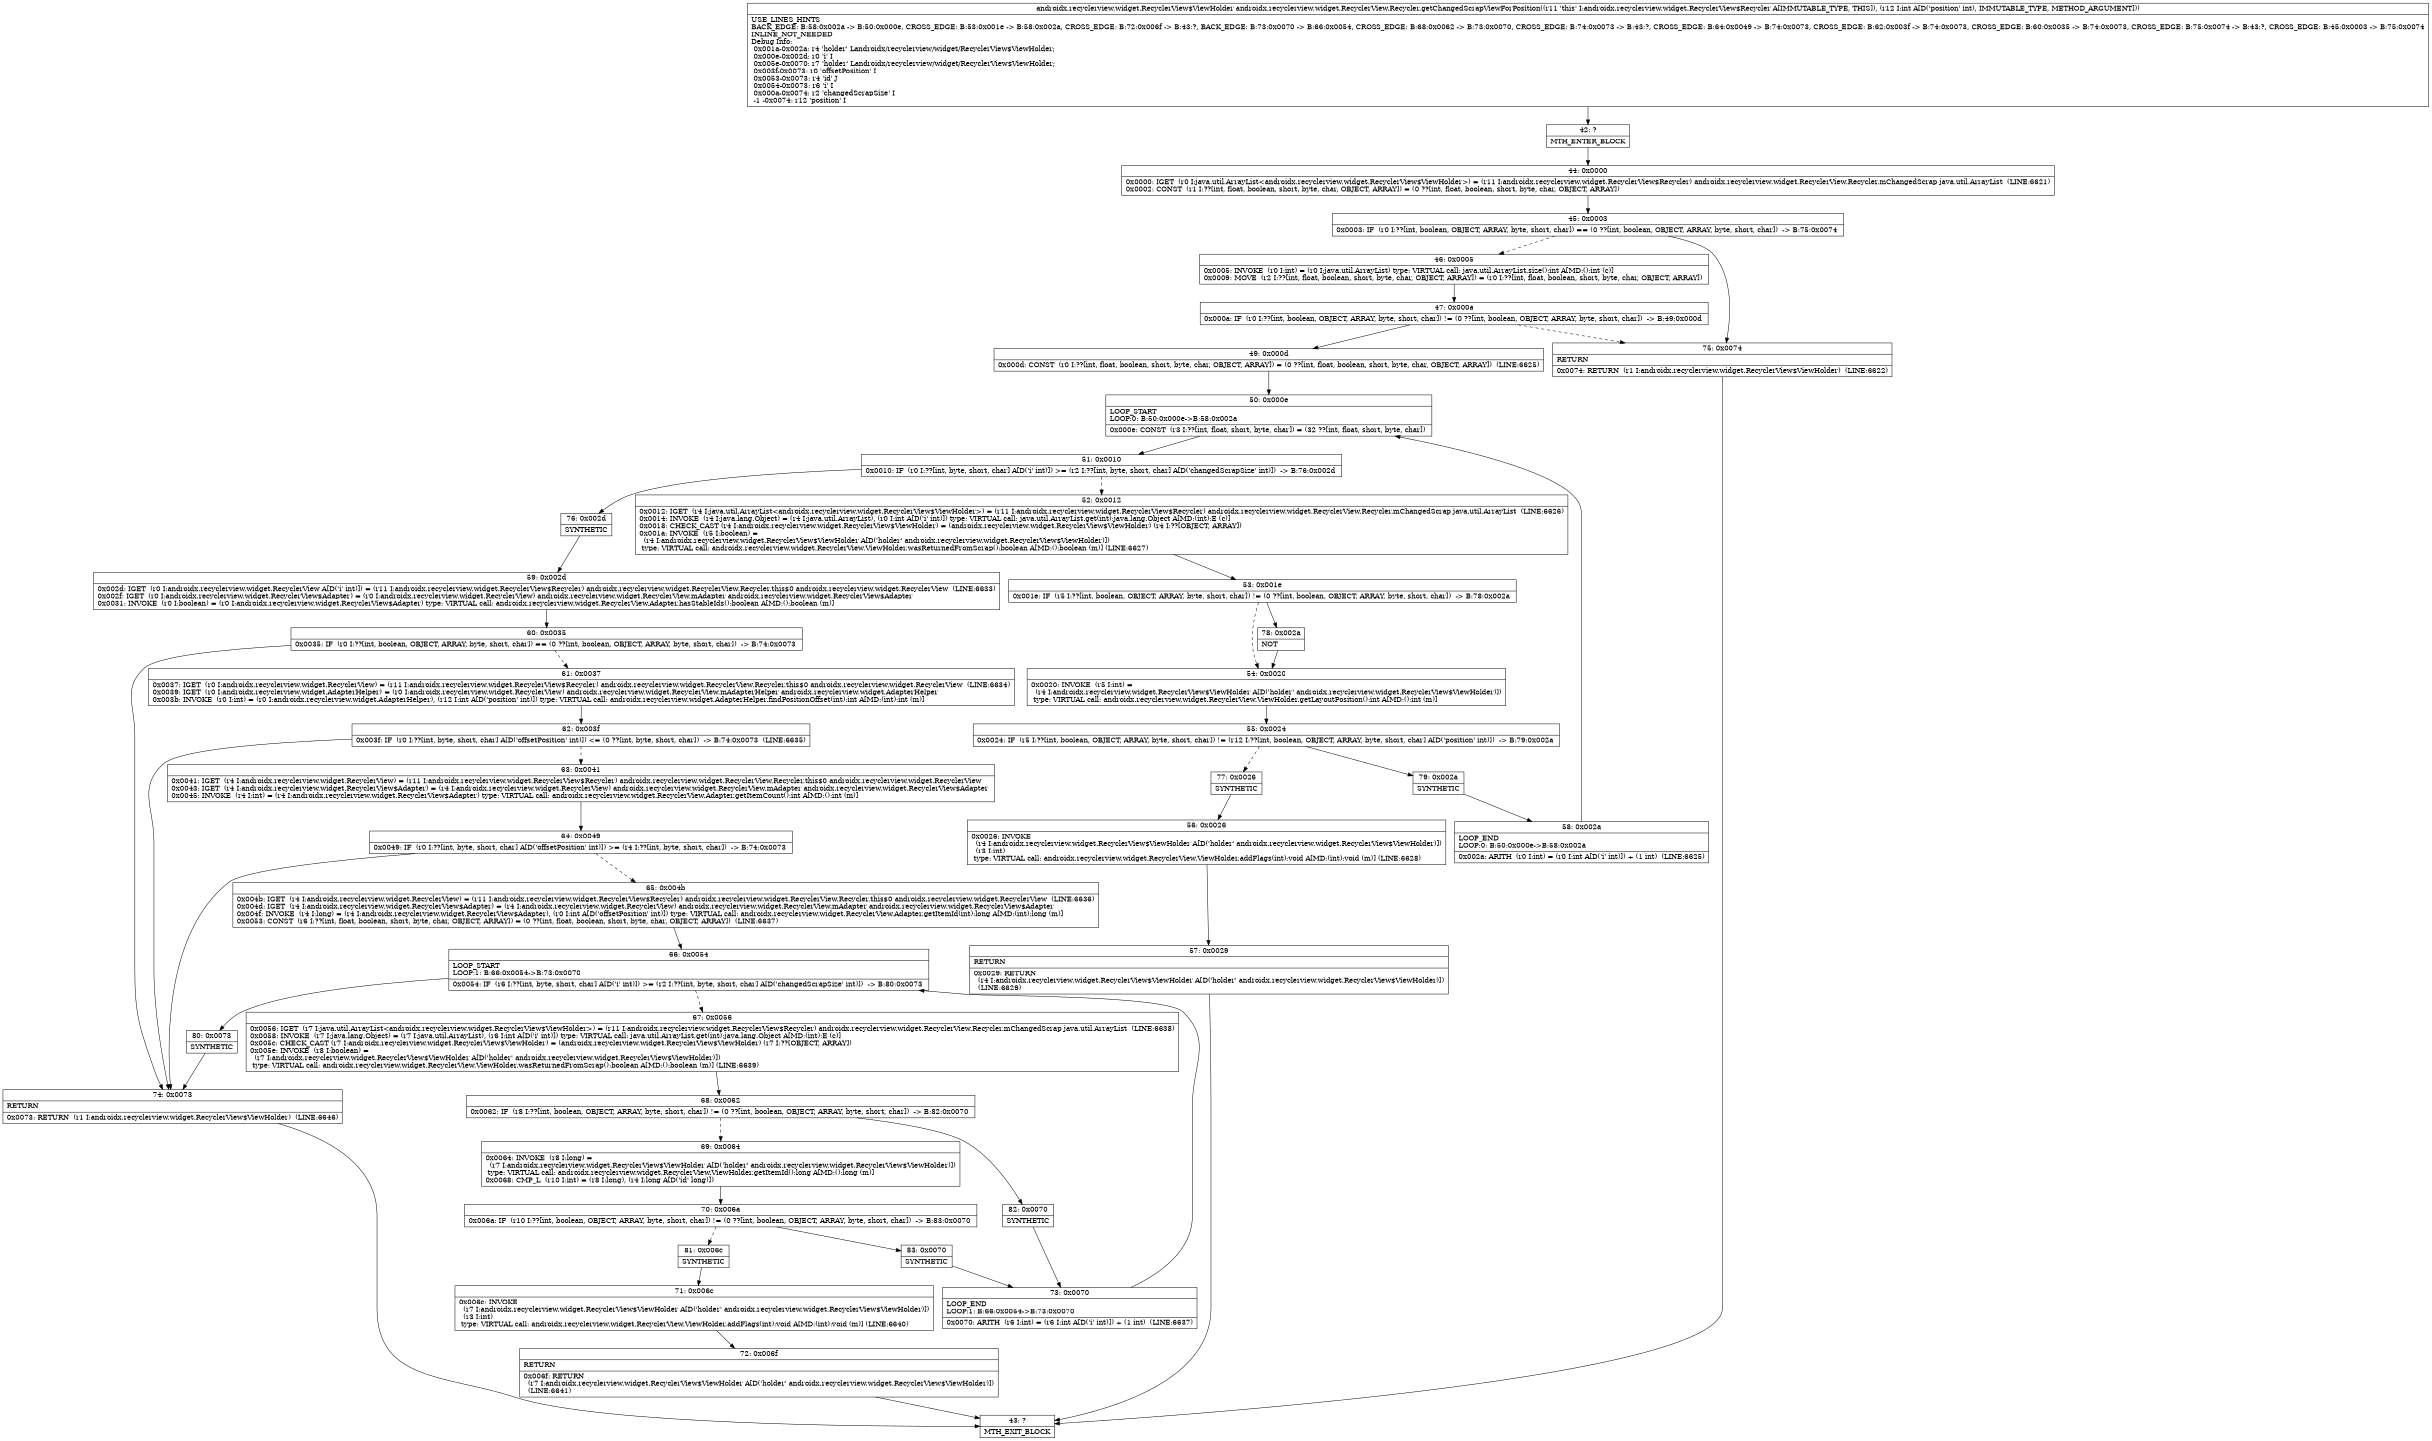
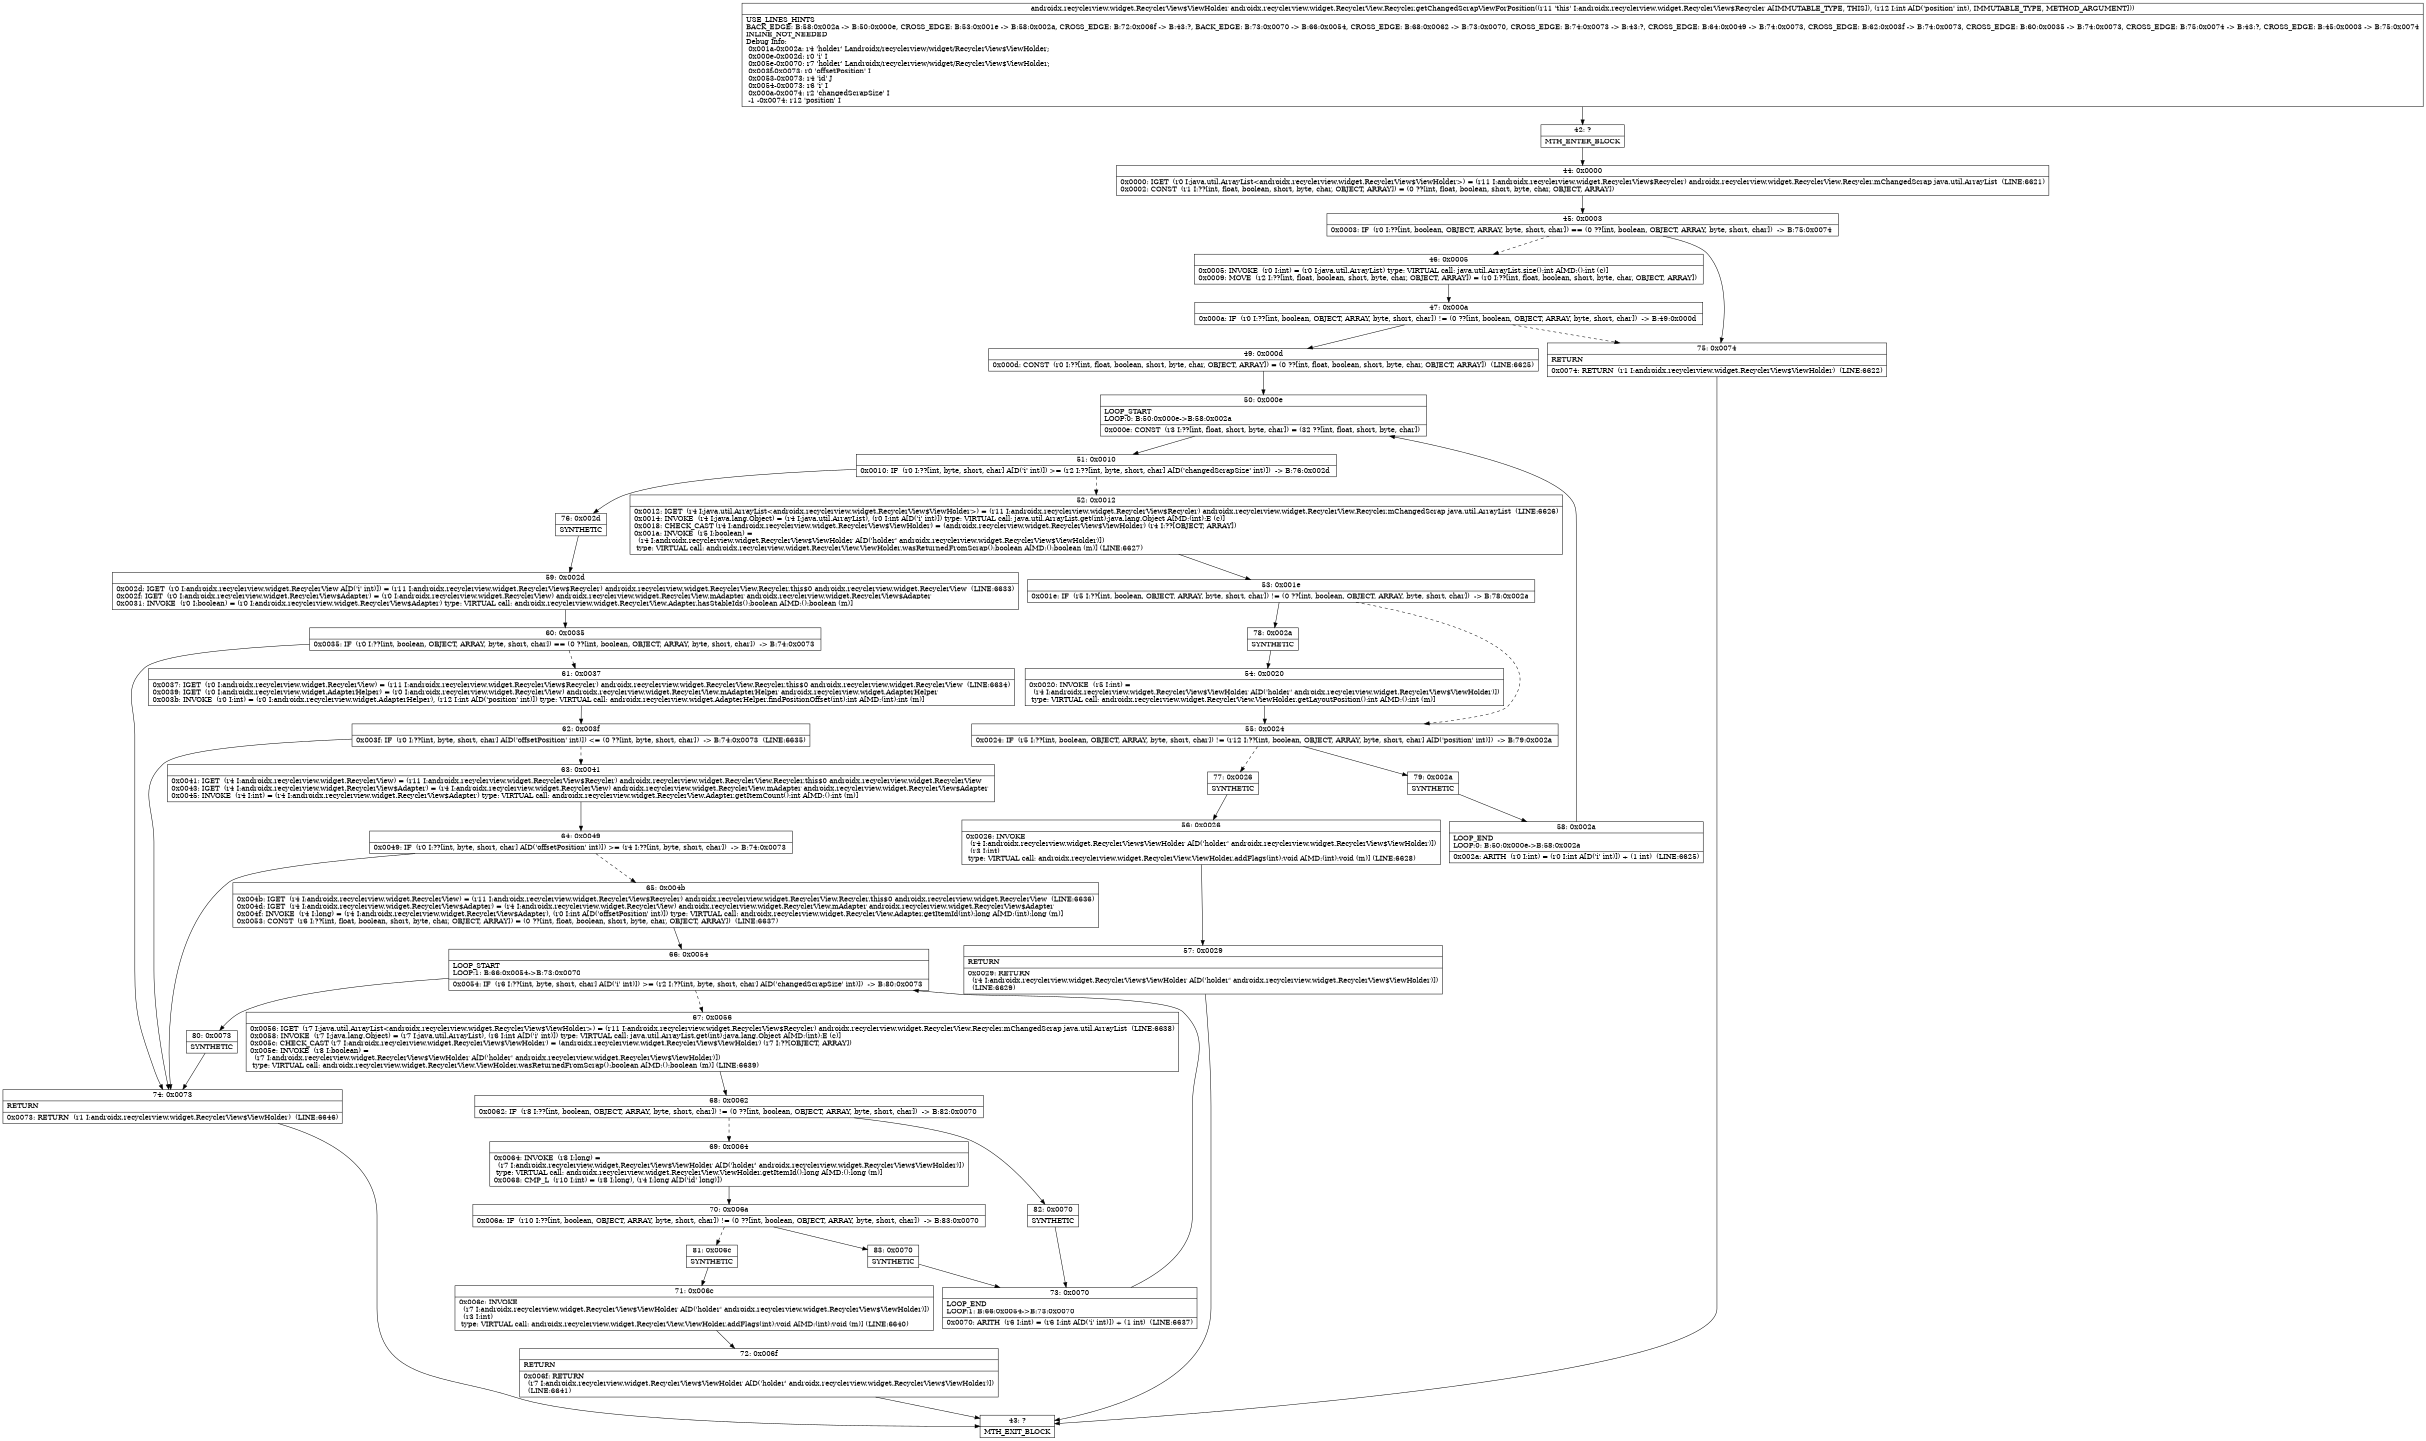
(1252, 633) -> (1498, 648)
(1270, 644) -> (1273, 644)
